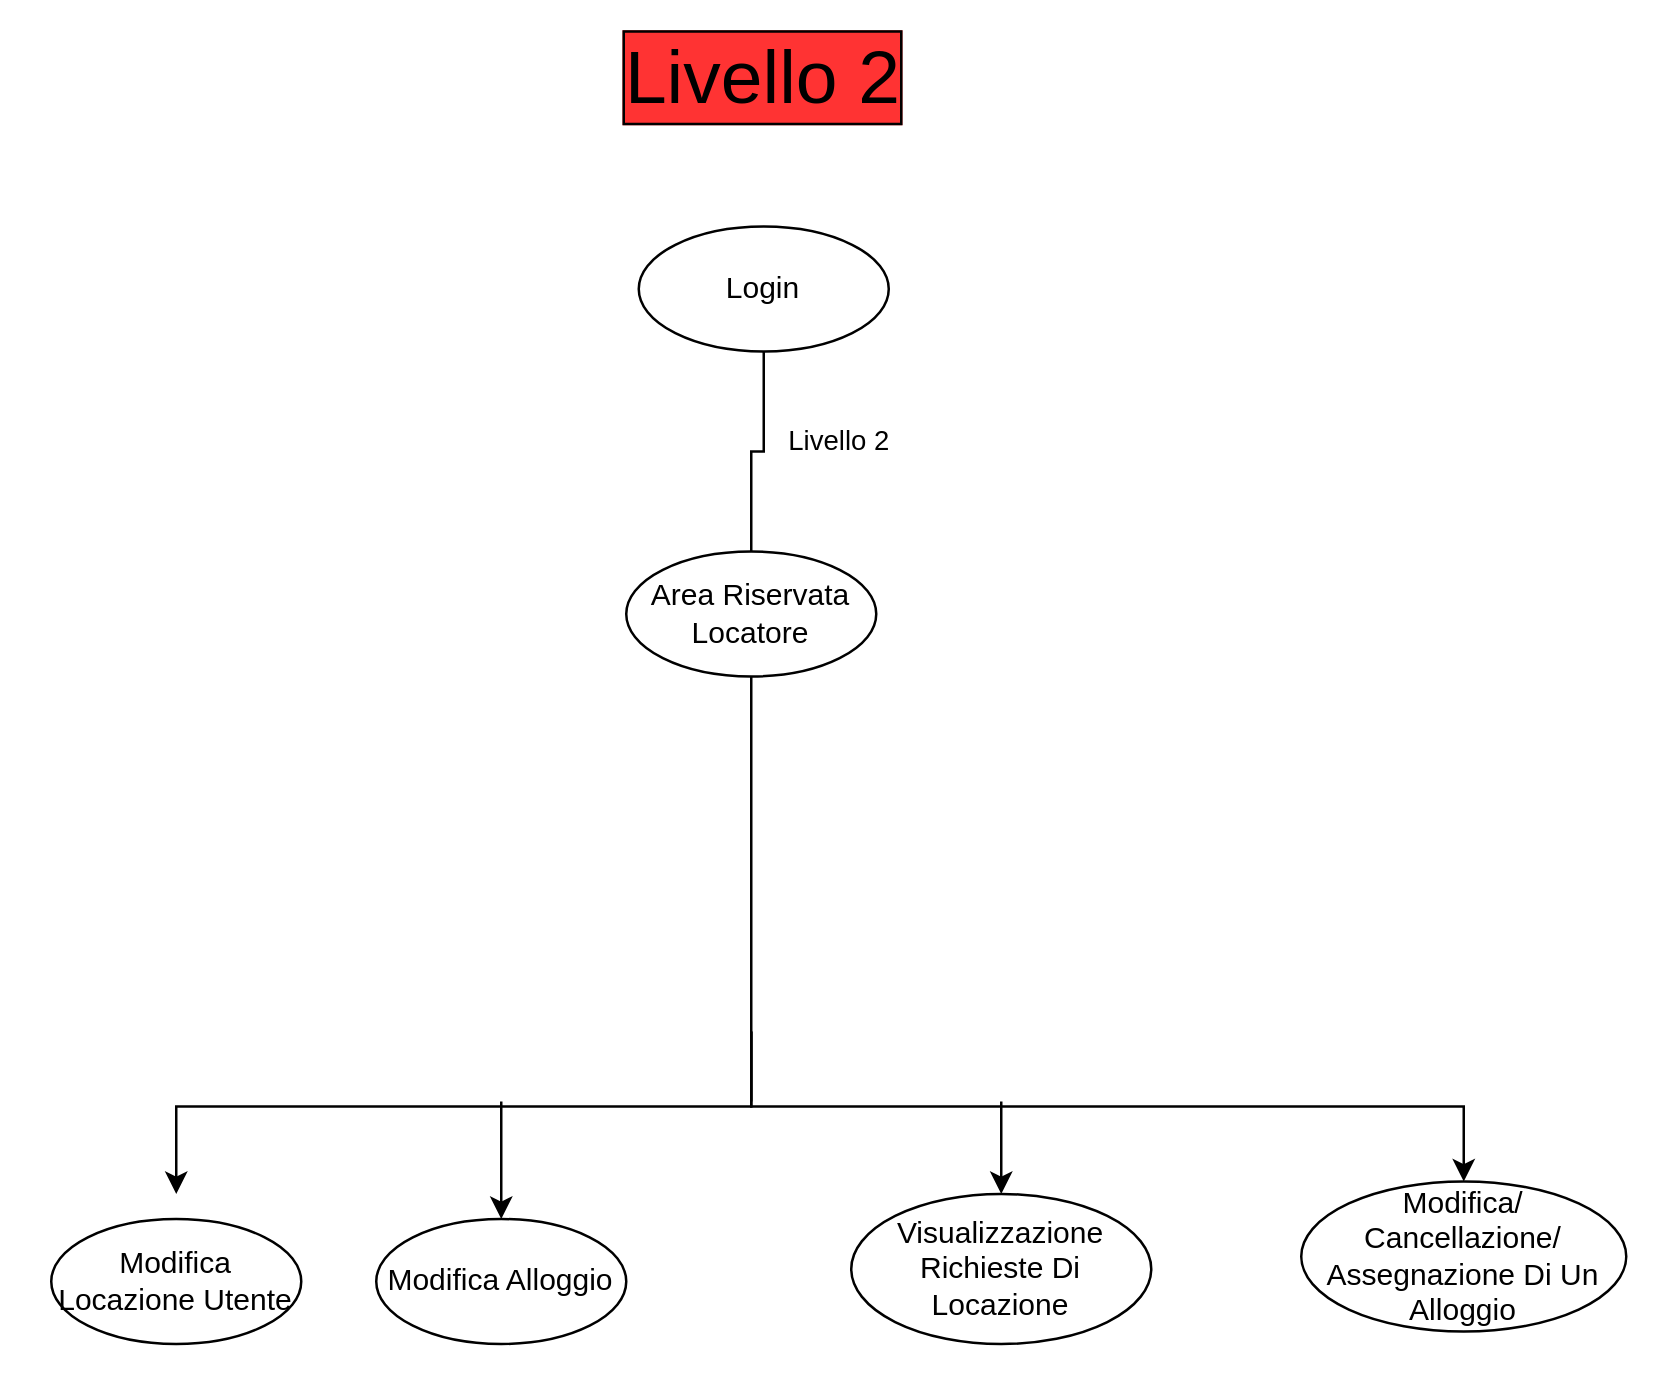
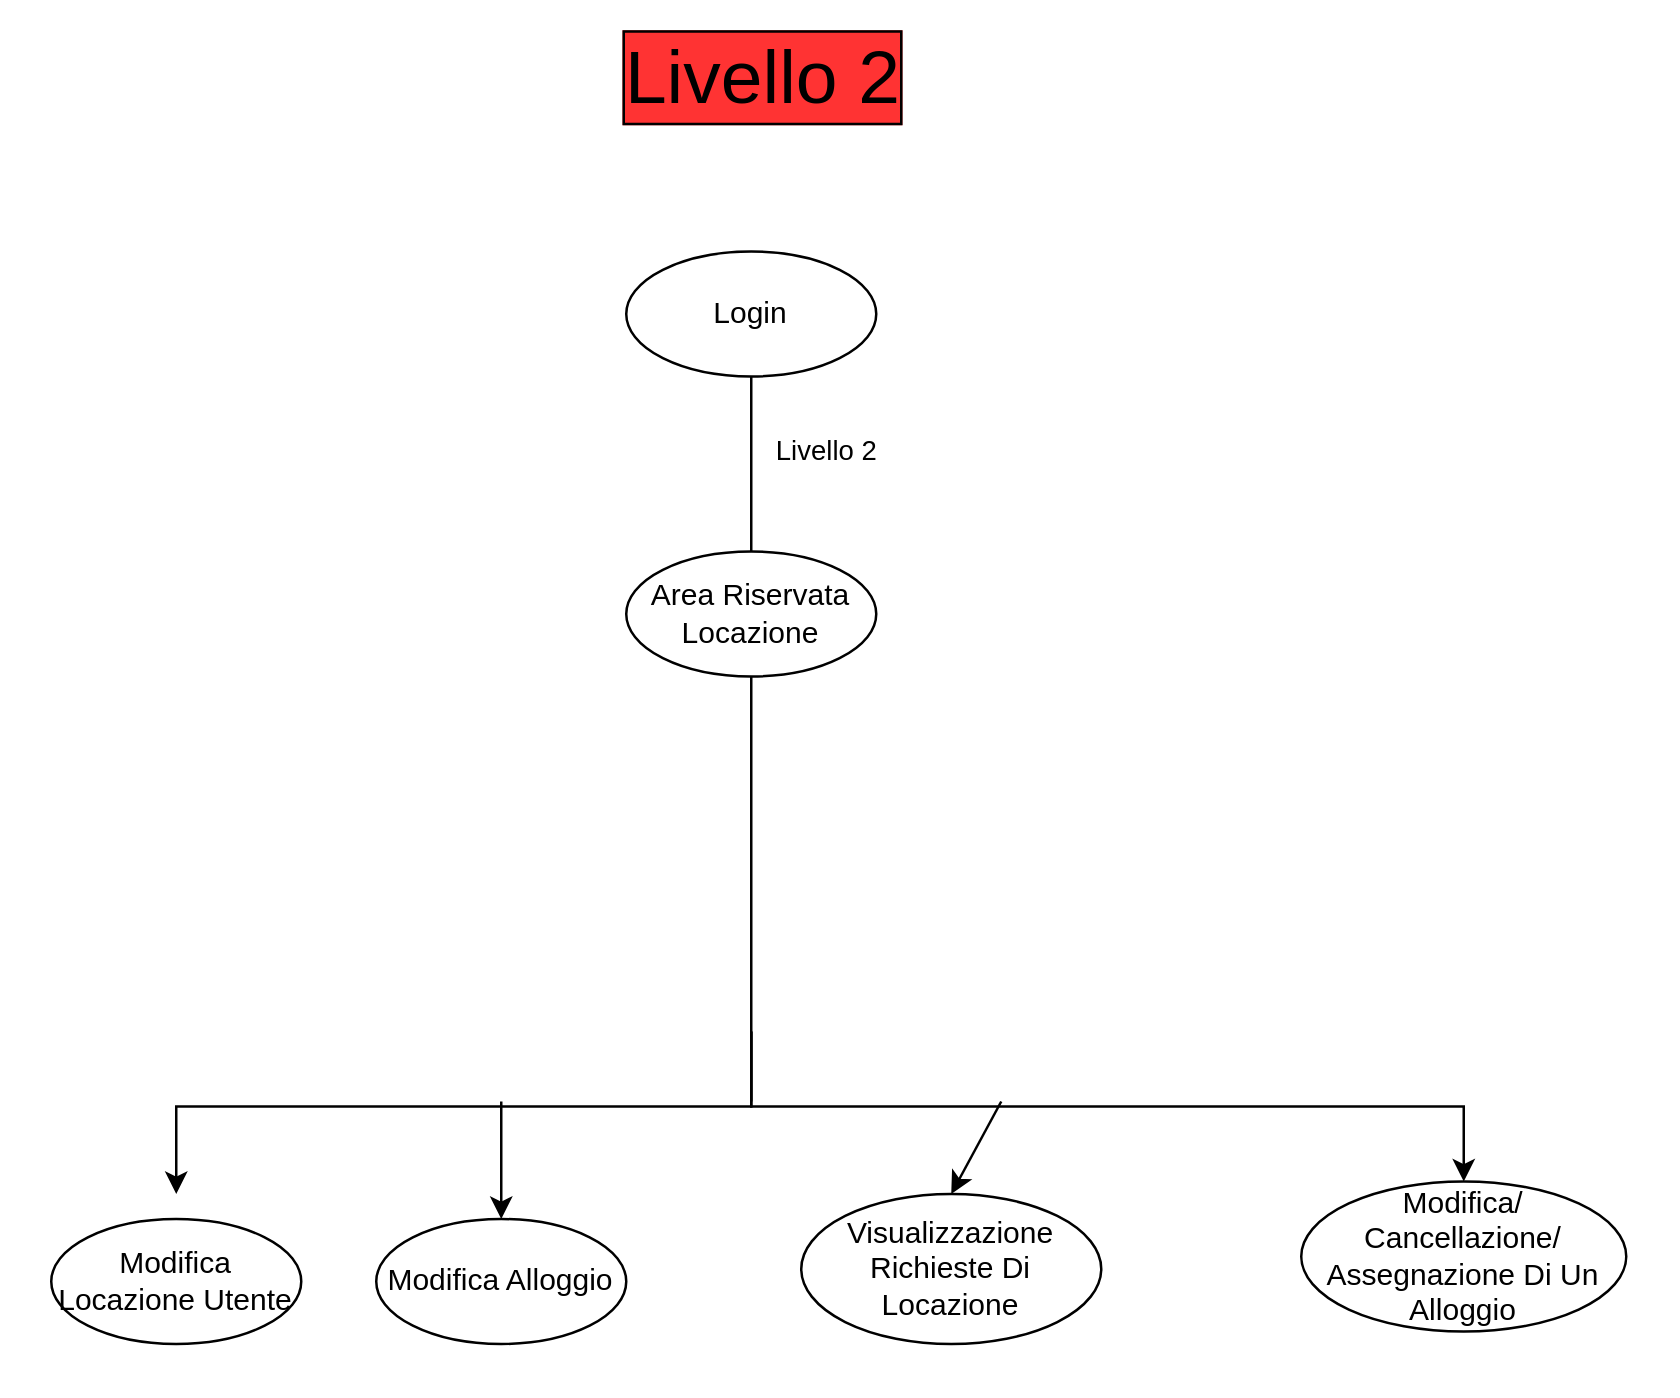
(764, 289) -> (751, 314)
(751, 614) -> (751, 614)
(1001, 1269) -> (951, 1269)
